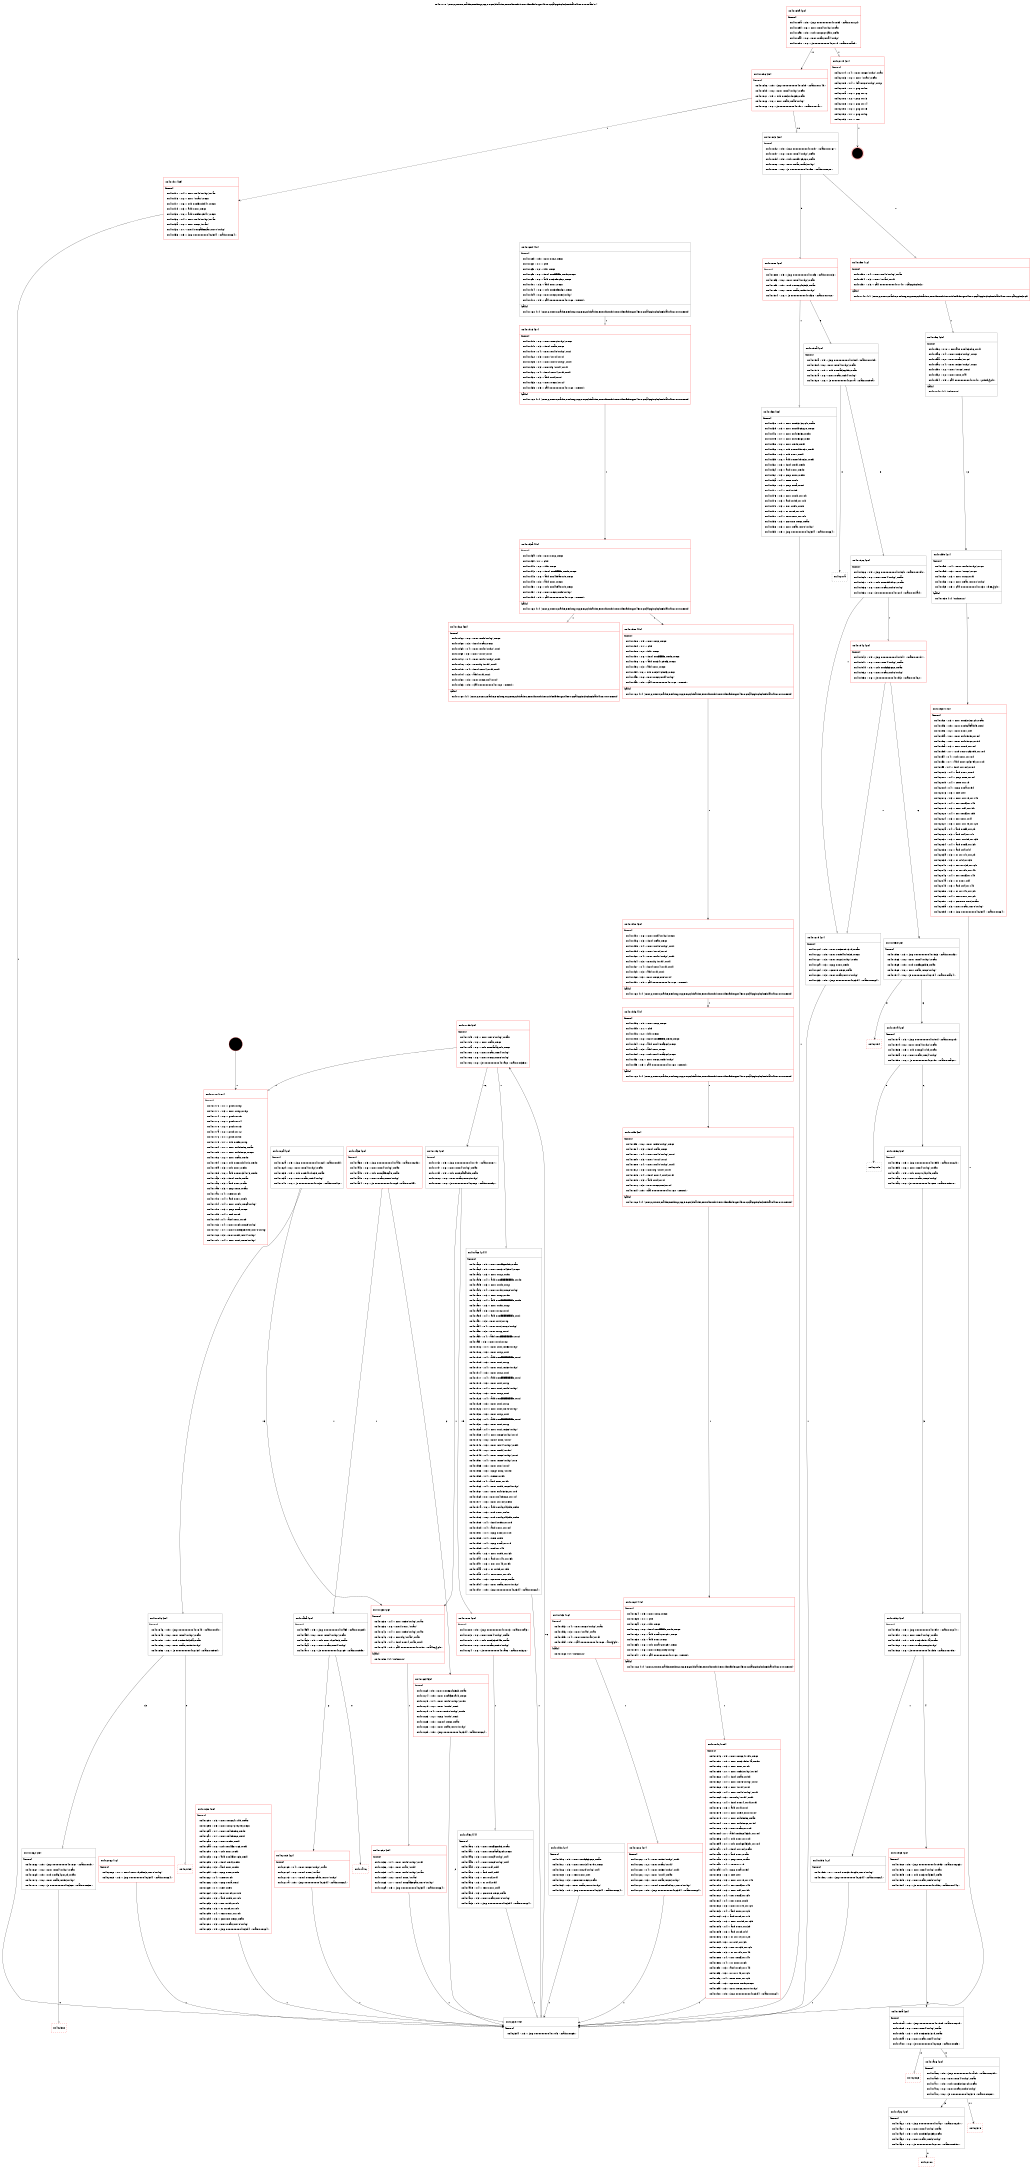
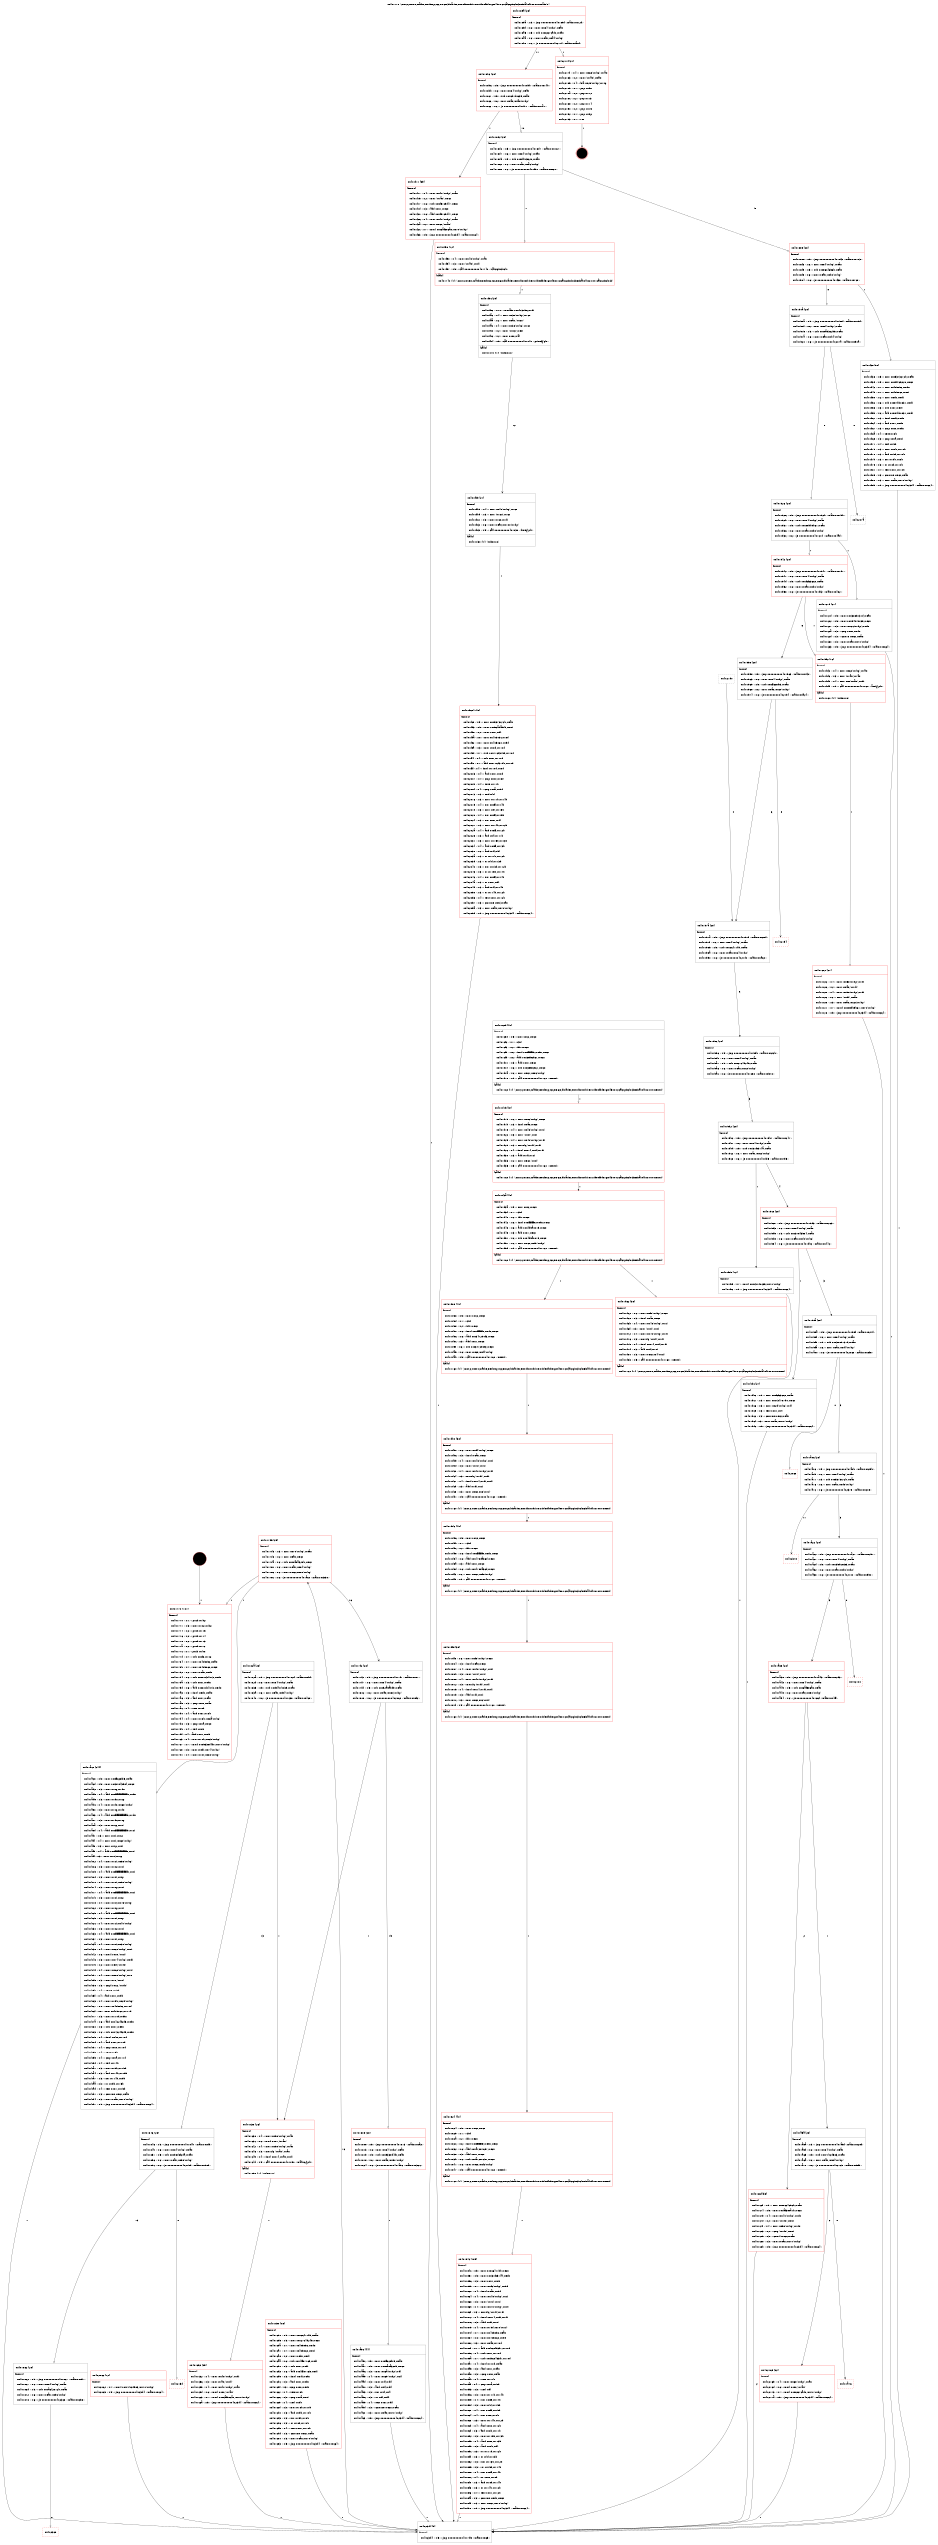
(866, 807) -> (805, 626)
(877, 1110) -> (729, 801)
none -> (799, 1313)
none -> (823, 1620)
(946, 2053) -> (840, 1405)
